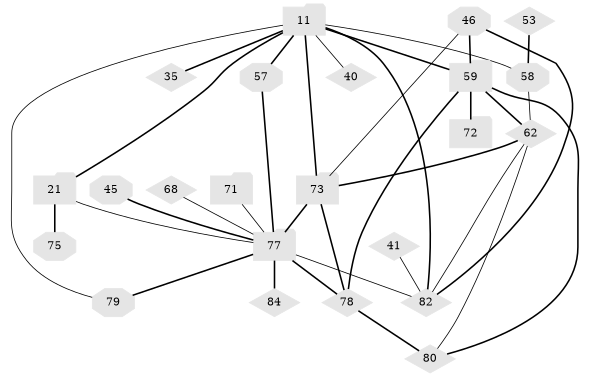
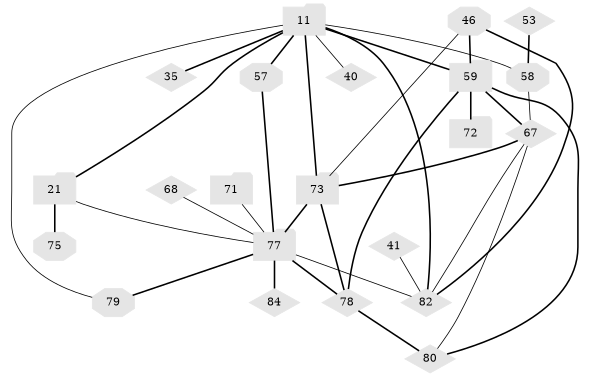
(531, 134) -> (531, 134)
(111, 190) -> none
